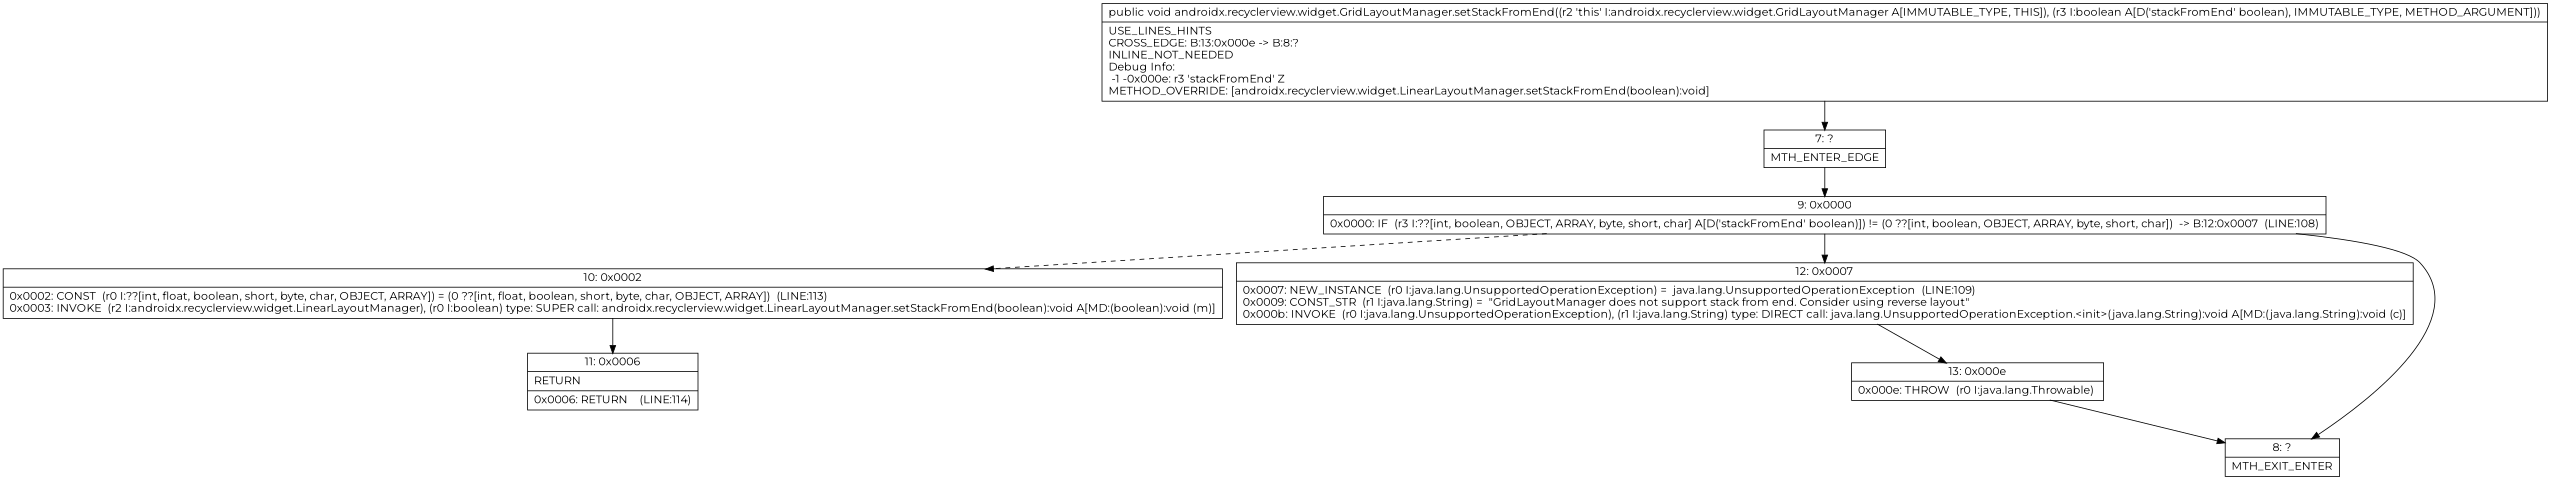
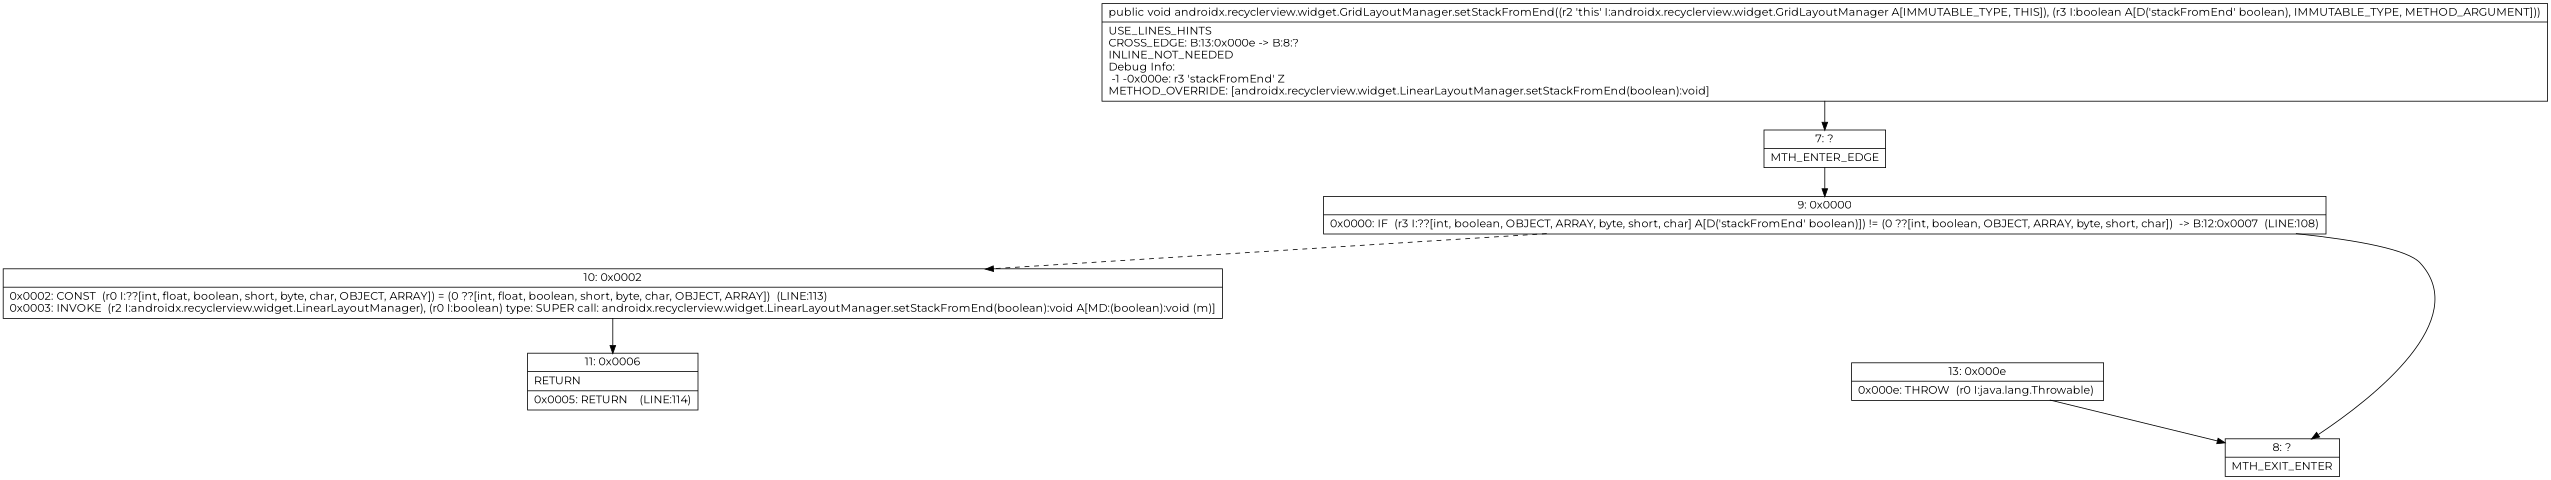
(1825, 294) -> none
(613, 400) -> (613, 400)
